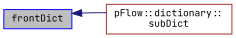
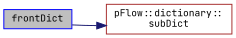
(94, 13) -> (84, 25)
